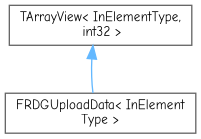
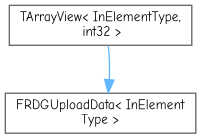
(92, 76) -> (109, 63)
